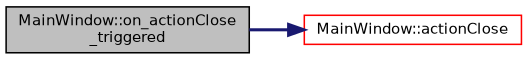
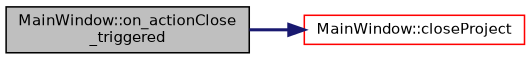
(413, 30) -> (414, 30)
